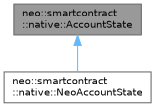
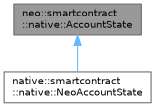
(78, 87) -> (78, 87)
